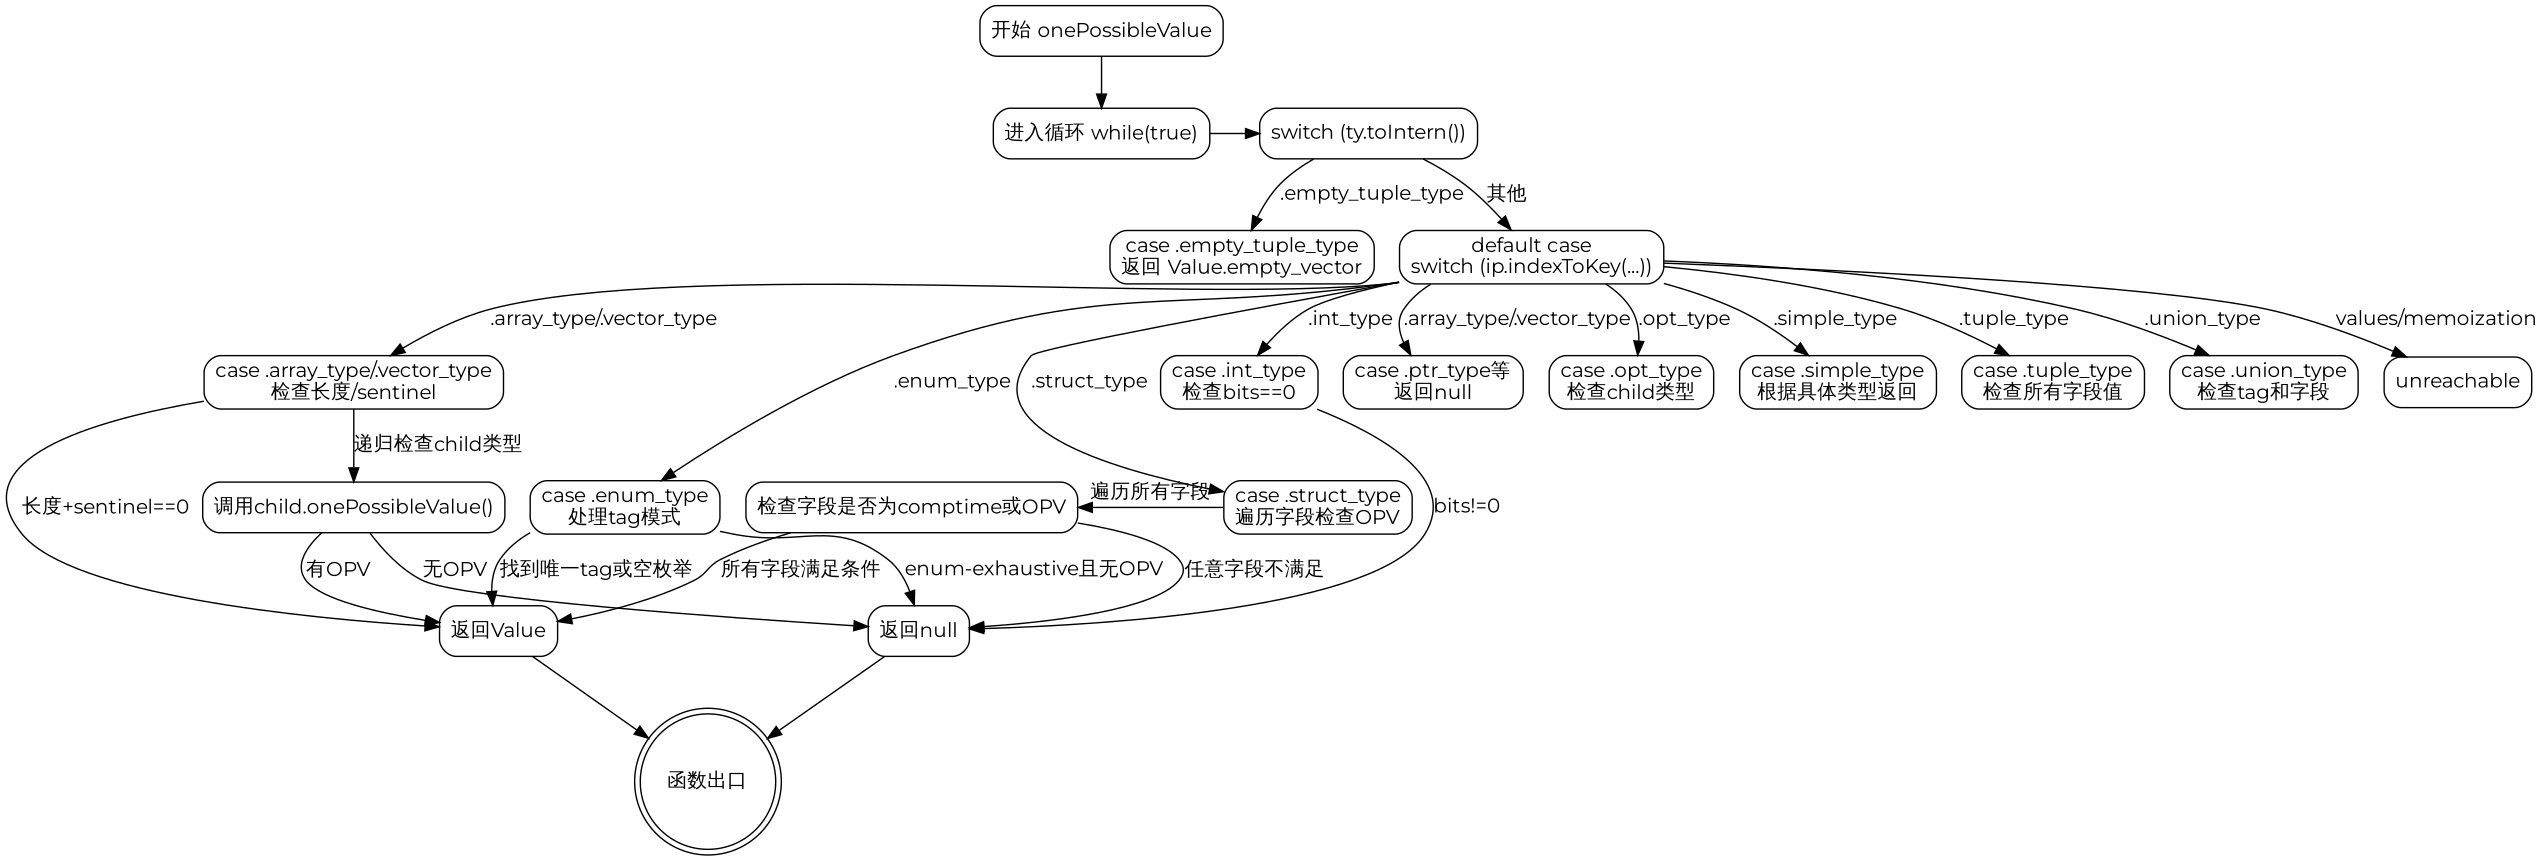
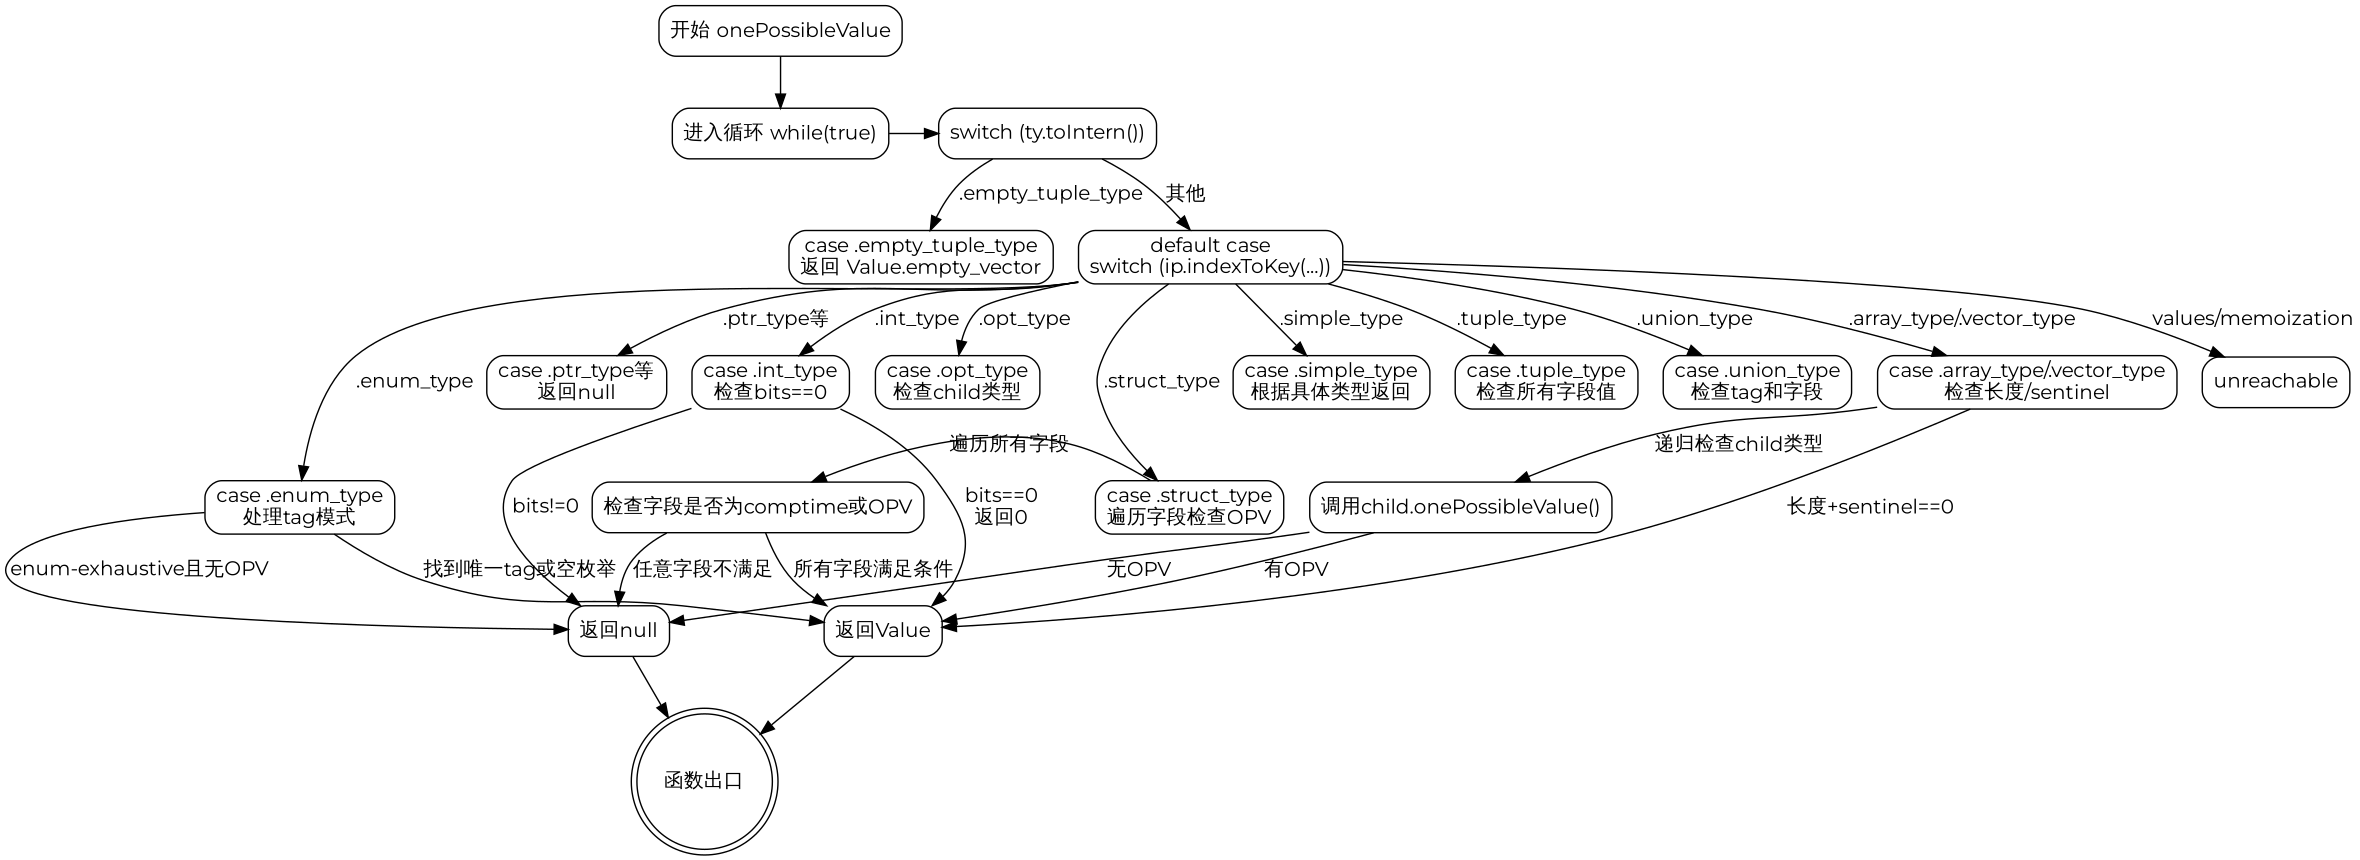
(1518, 320) -> (776, 320)
none -> (939, 484)
